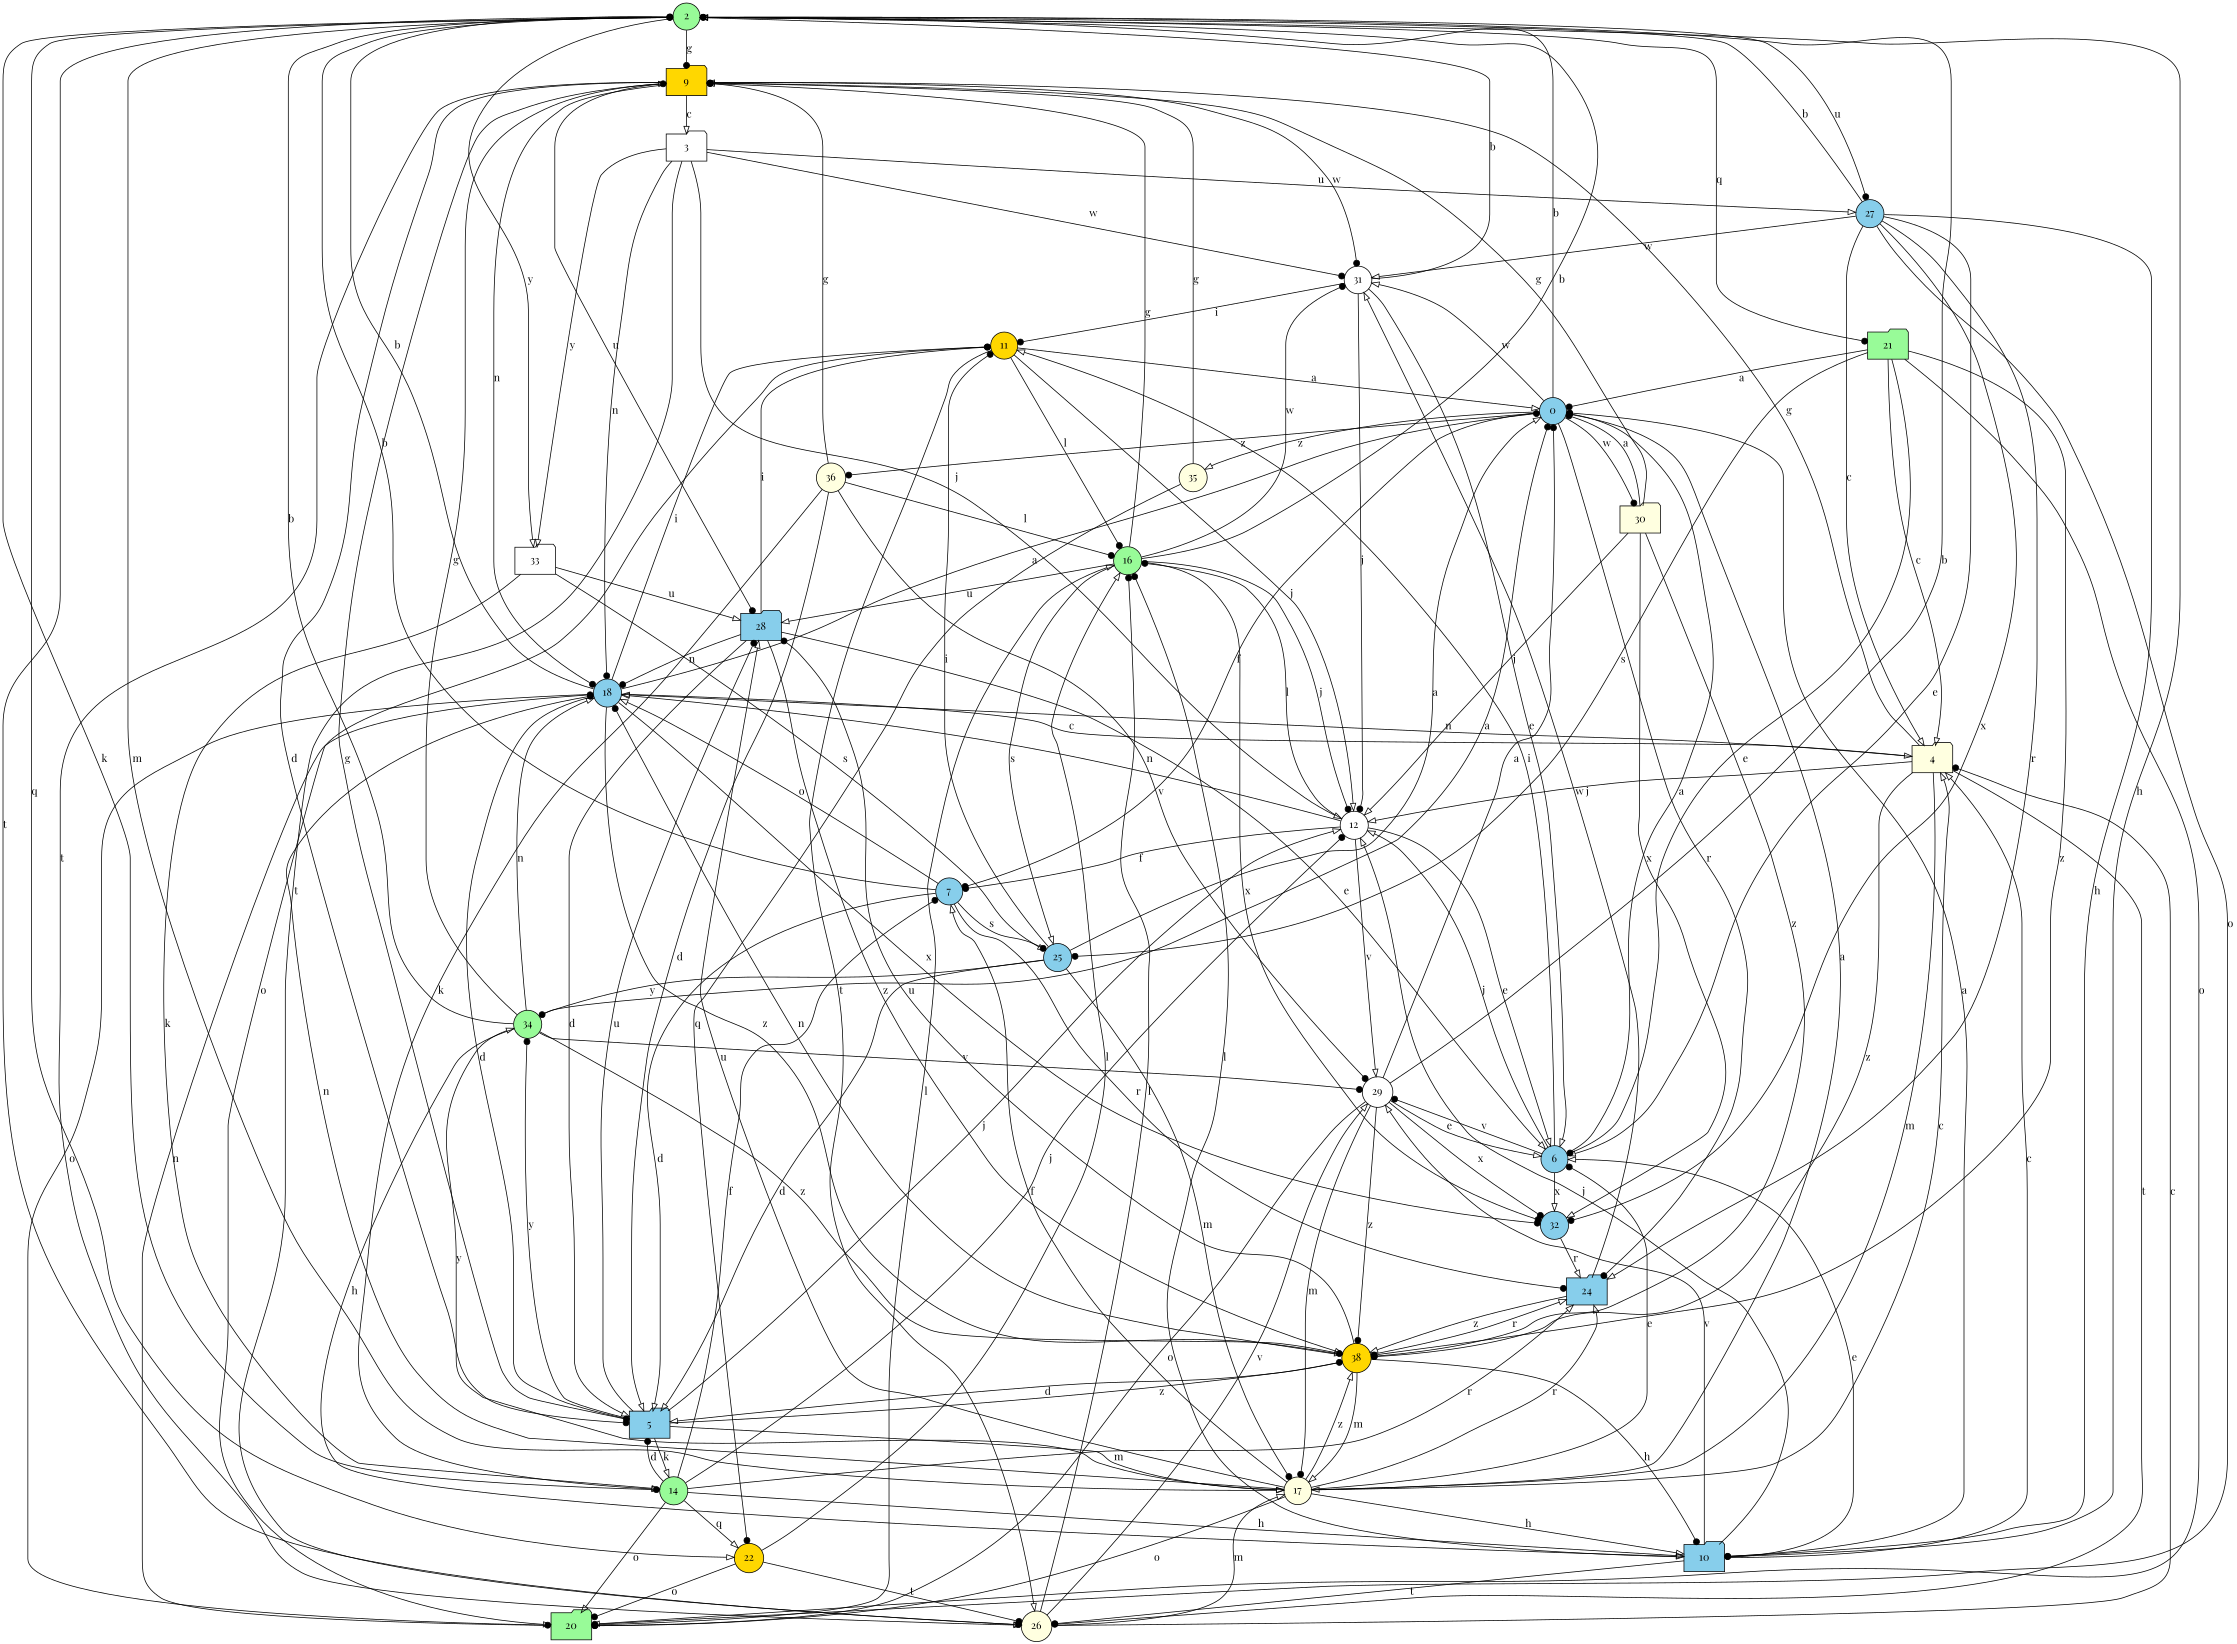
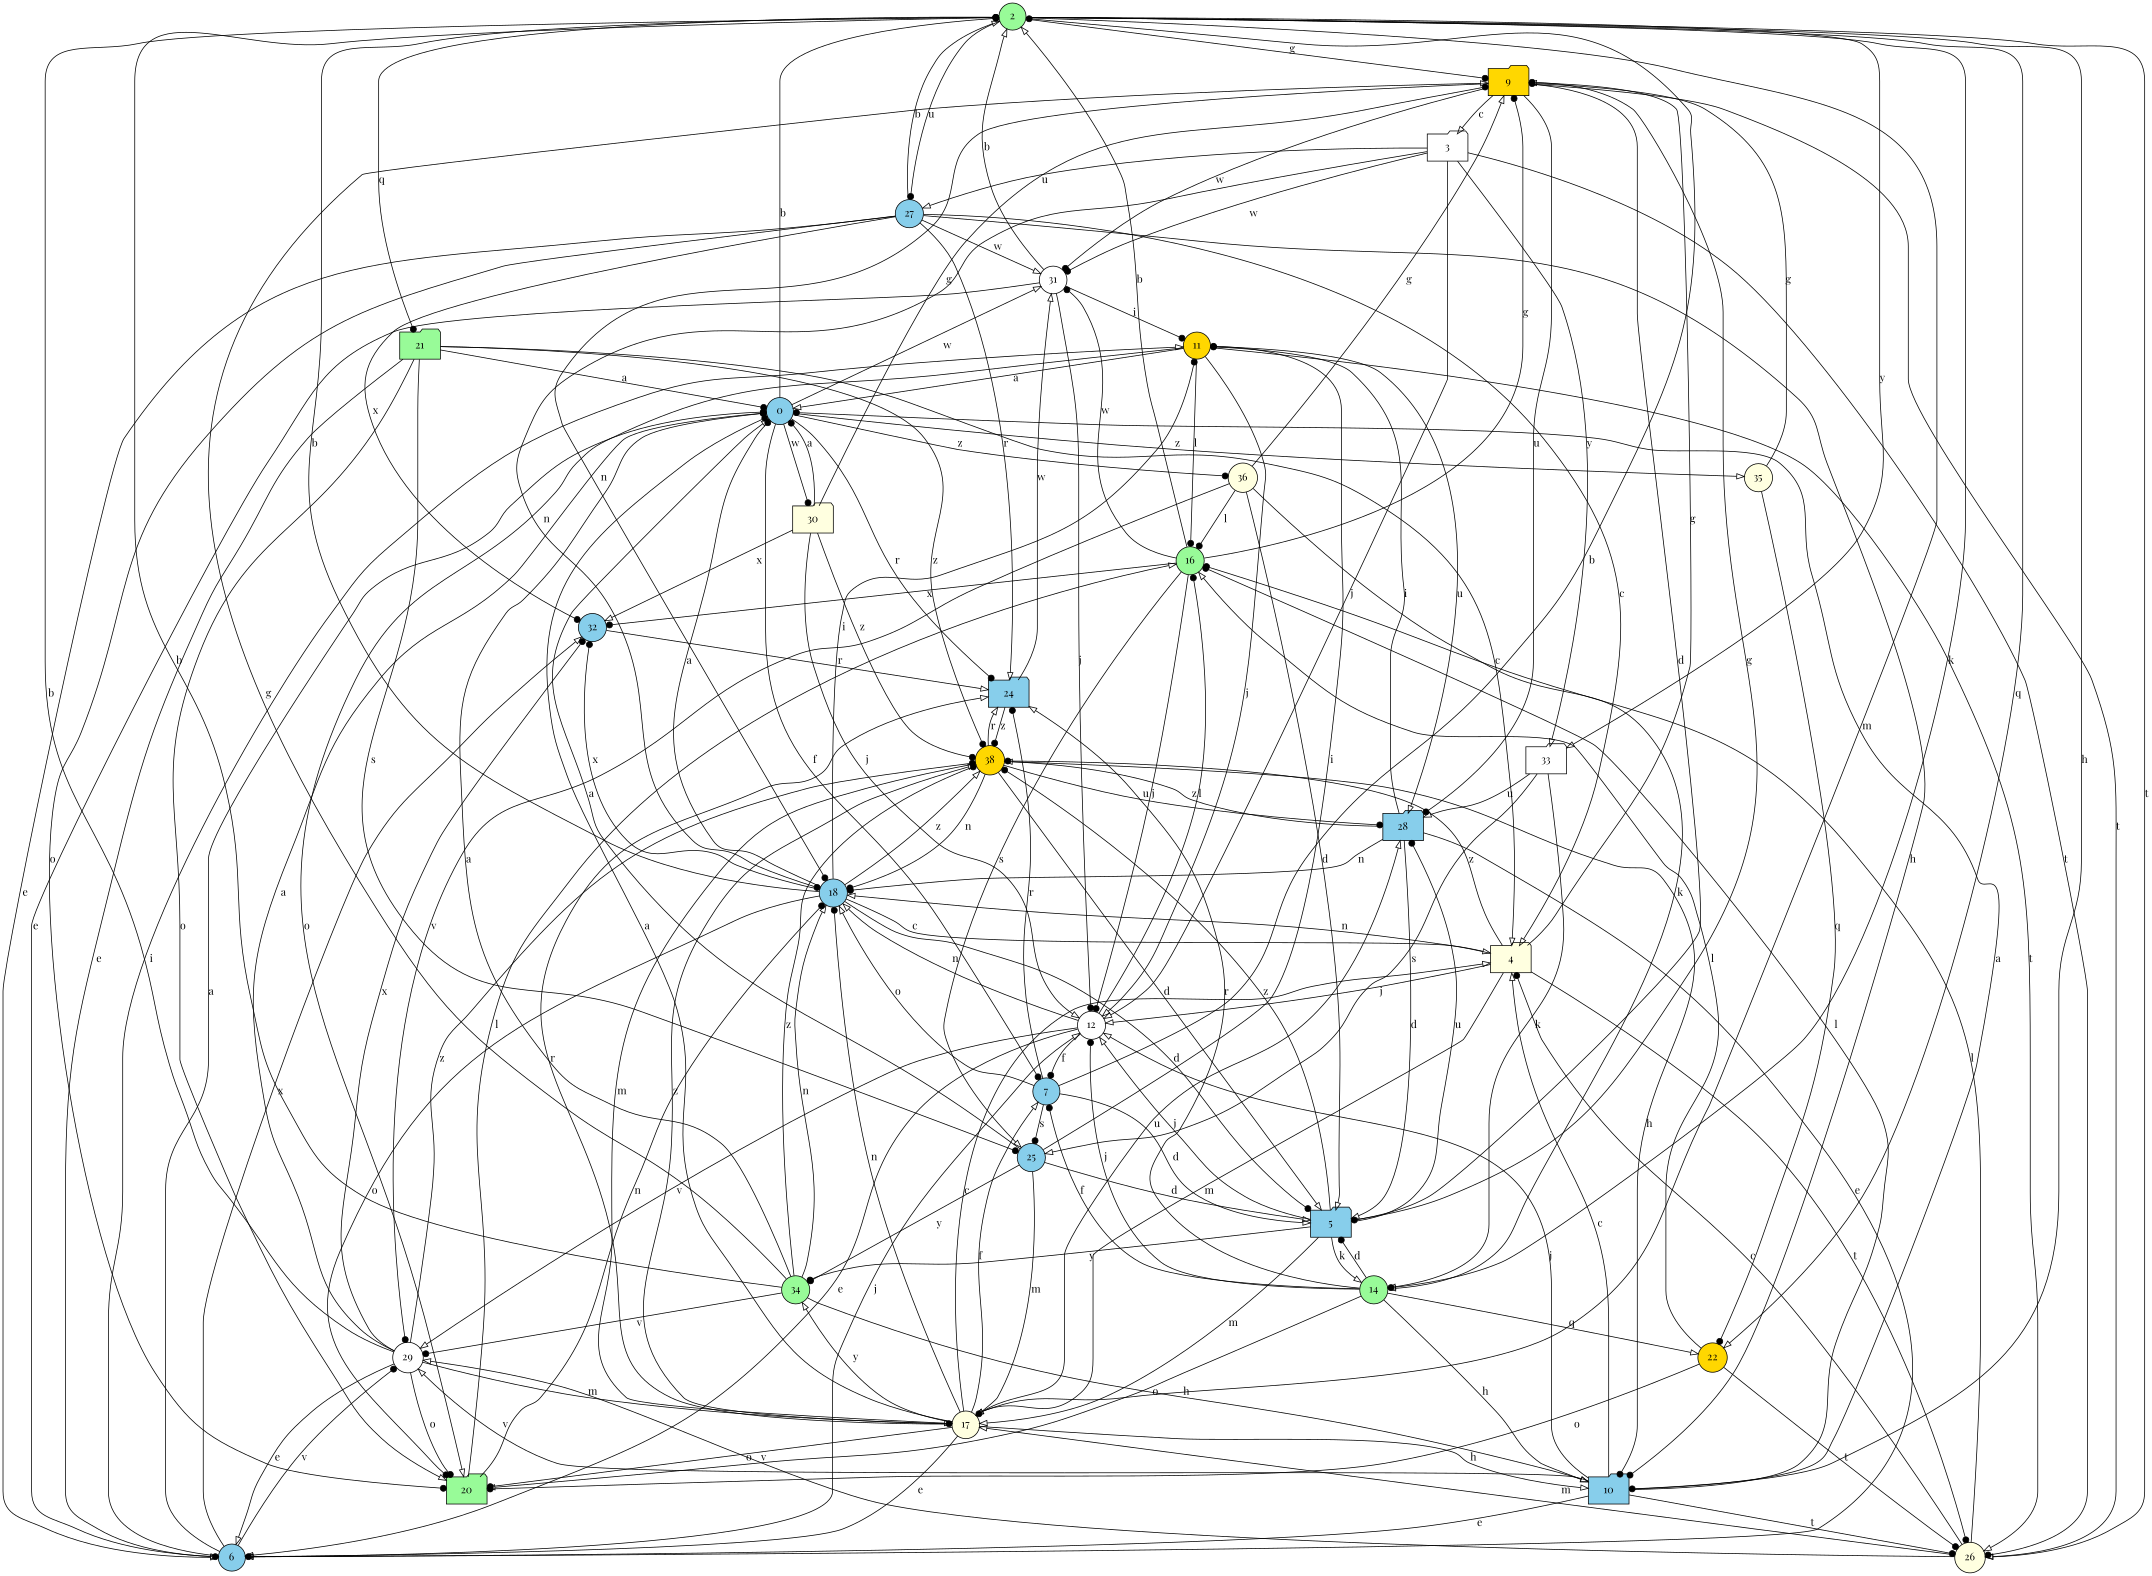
(951, 593) -> (1450, 495)
(1471, 1319) -> (1000, 724)
